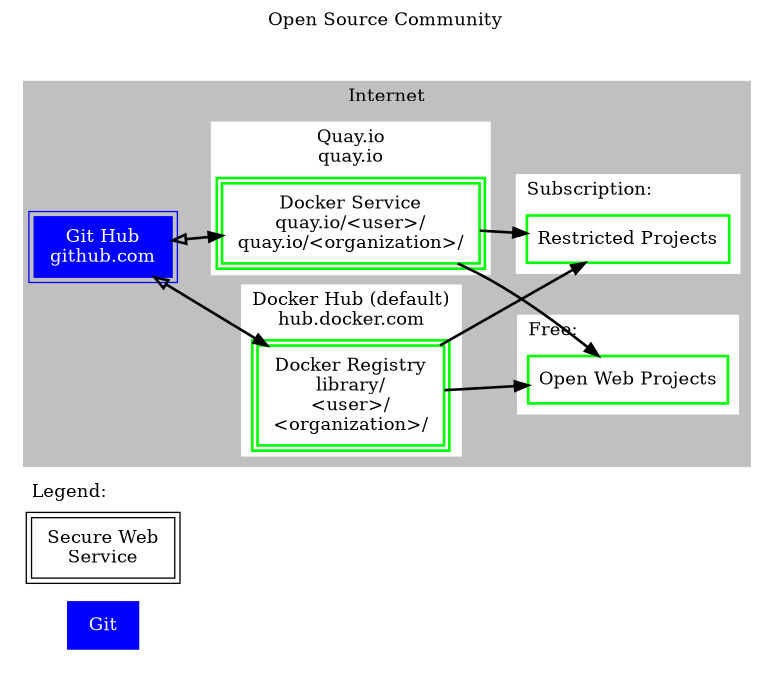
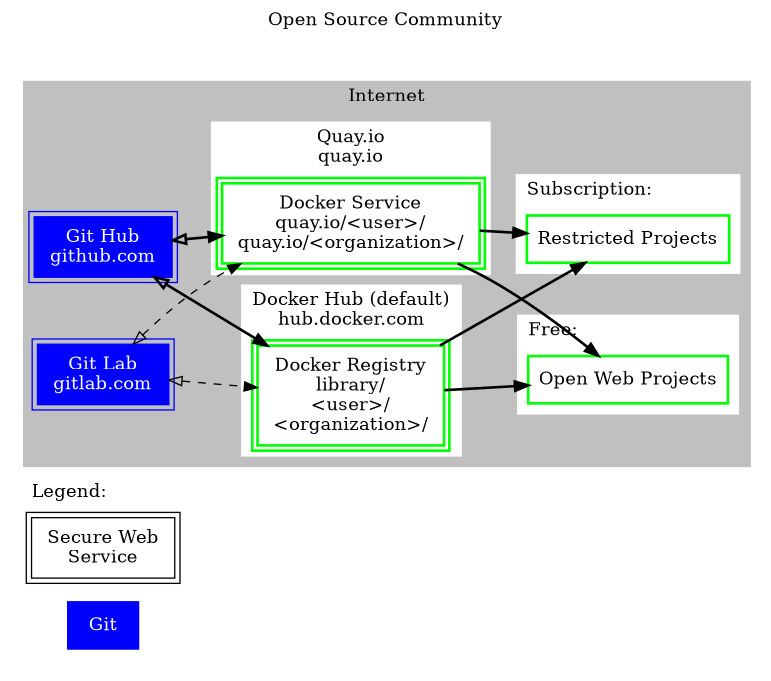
none -> (103, 374)
